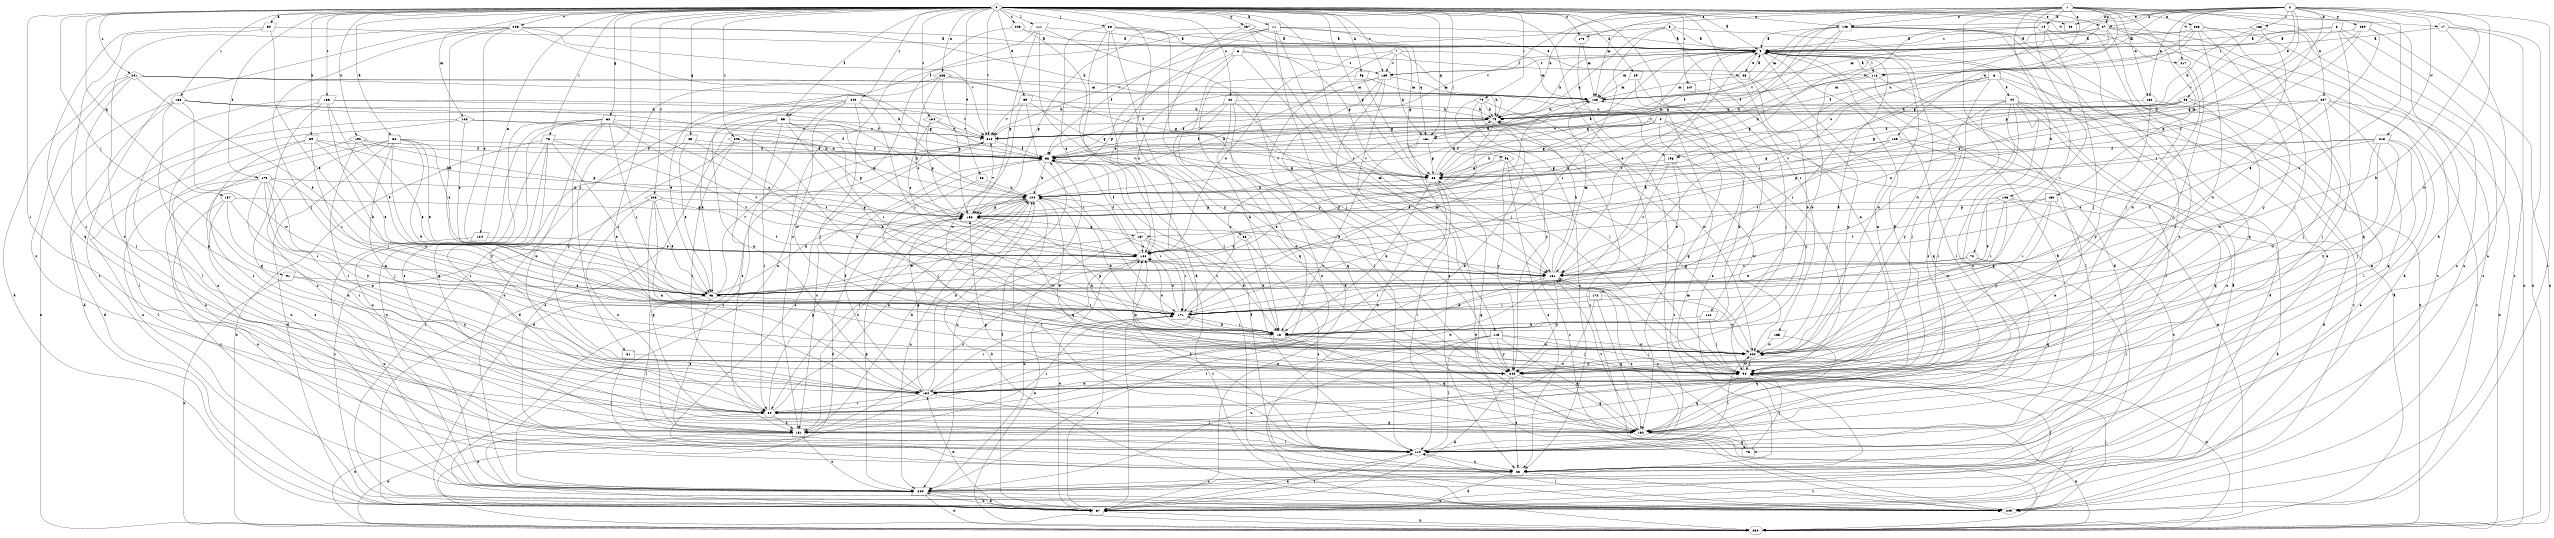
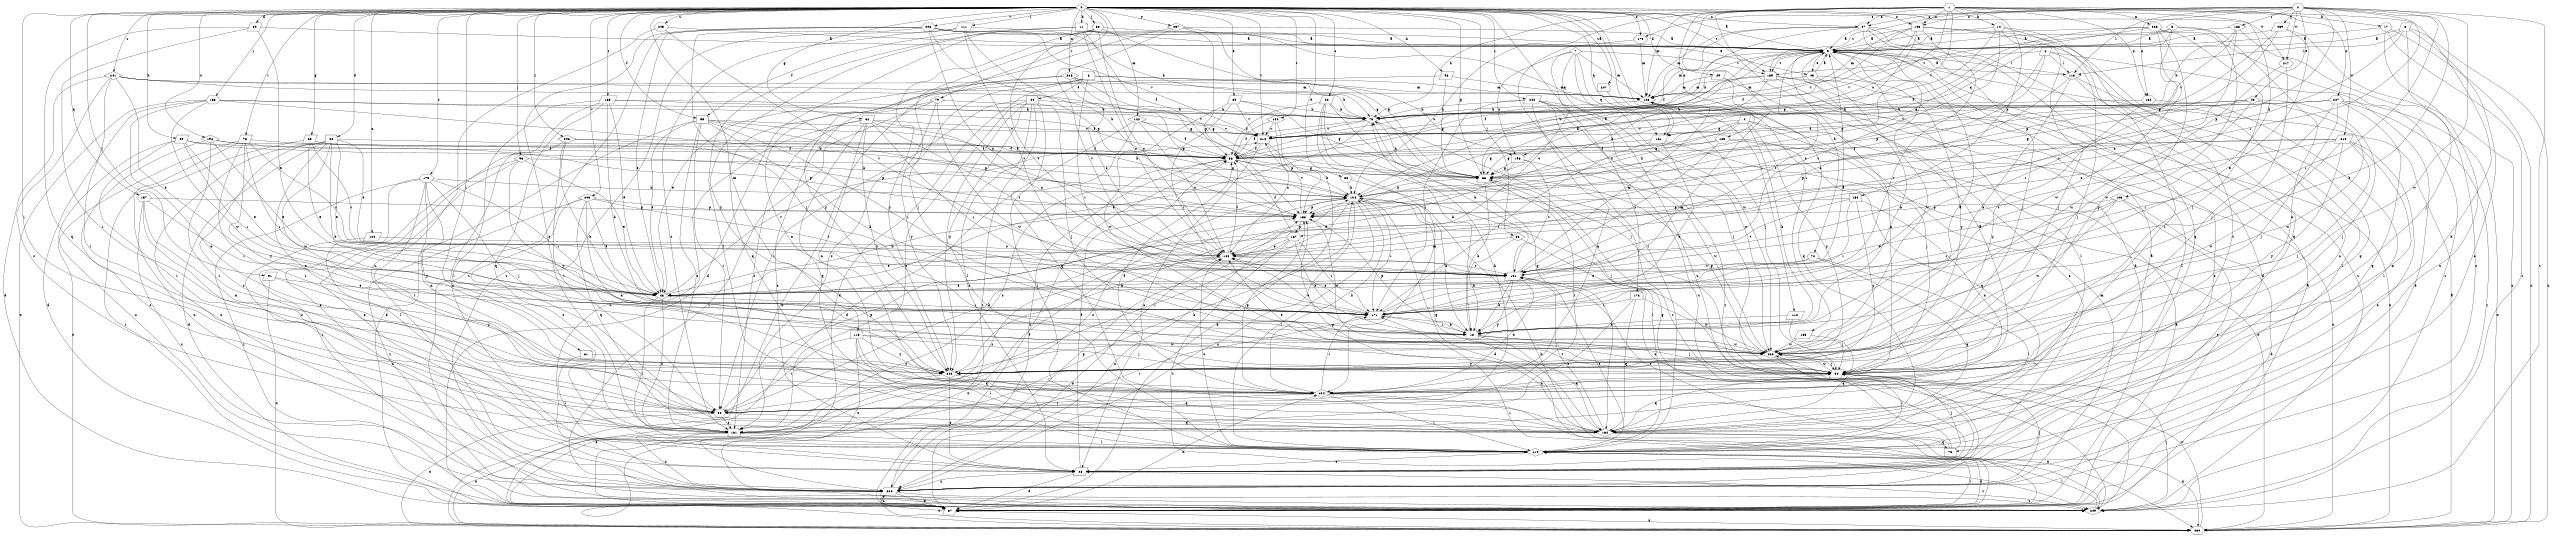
(2071, 27) -> none
(834, 149) -> (1011, 149)
none -> (1708, 174)
